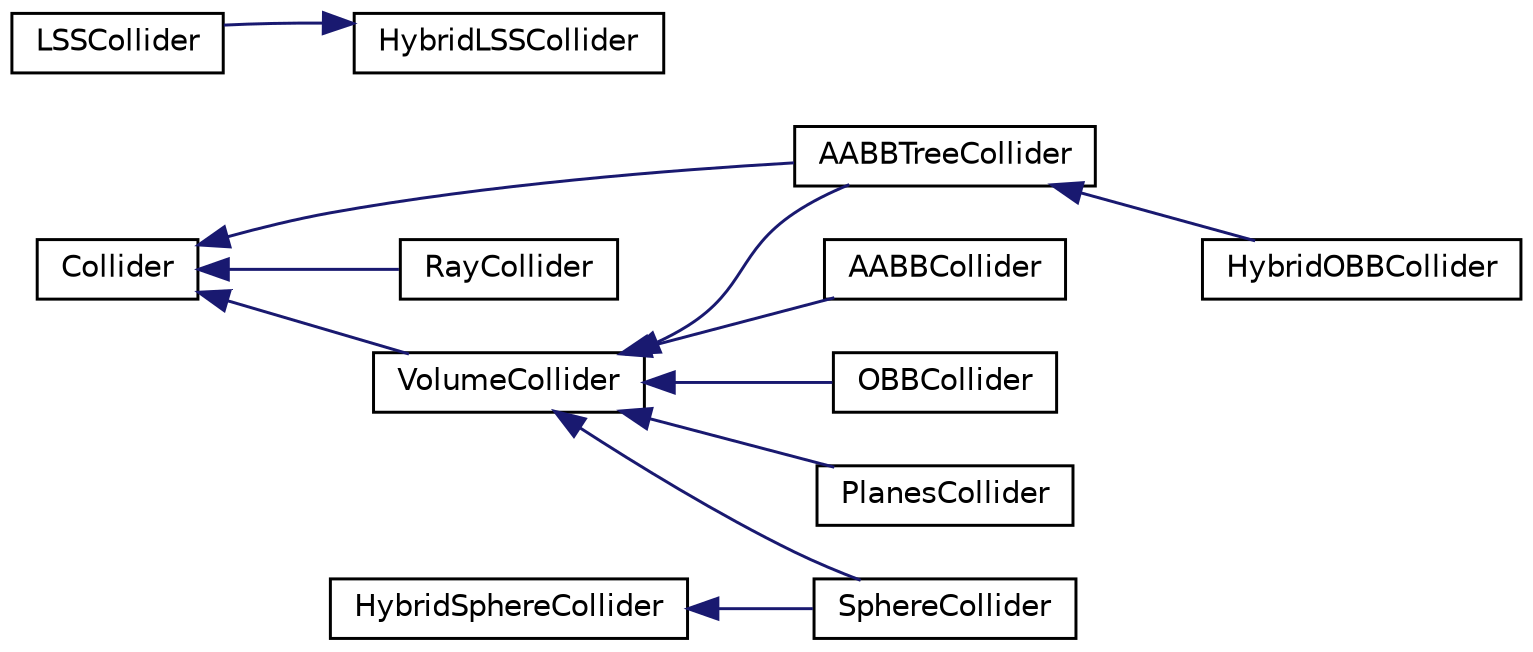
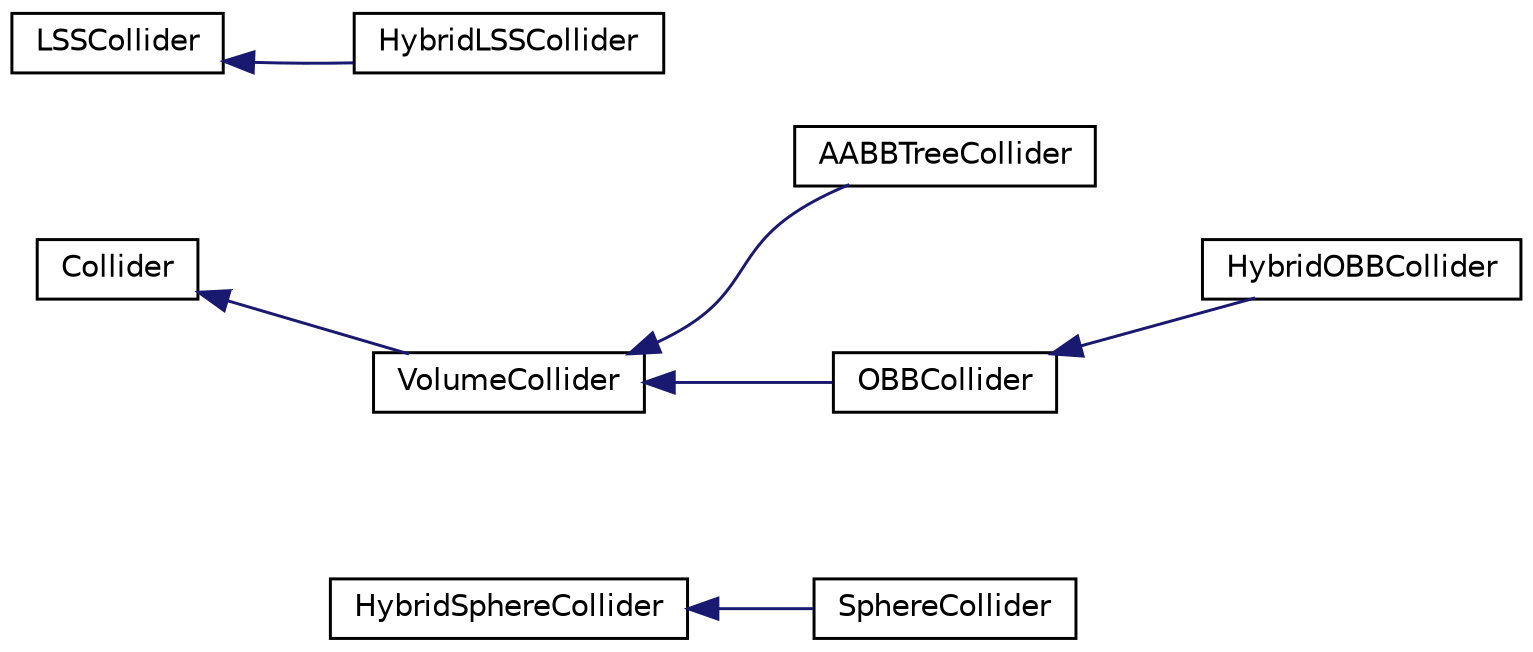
(274, 23) -> (303, 63)
(509, 187) -> none
(1168, 217) -> (1168, 322)
(509, 269) -> none
(945, 269) -> none
(945, 496) -> none
(717, 511) -> none
